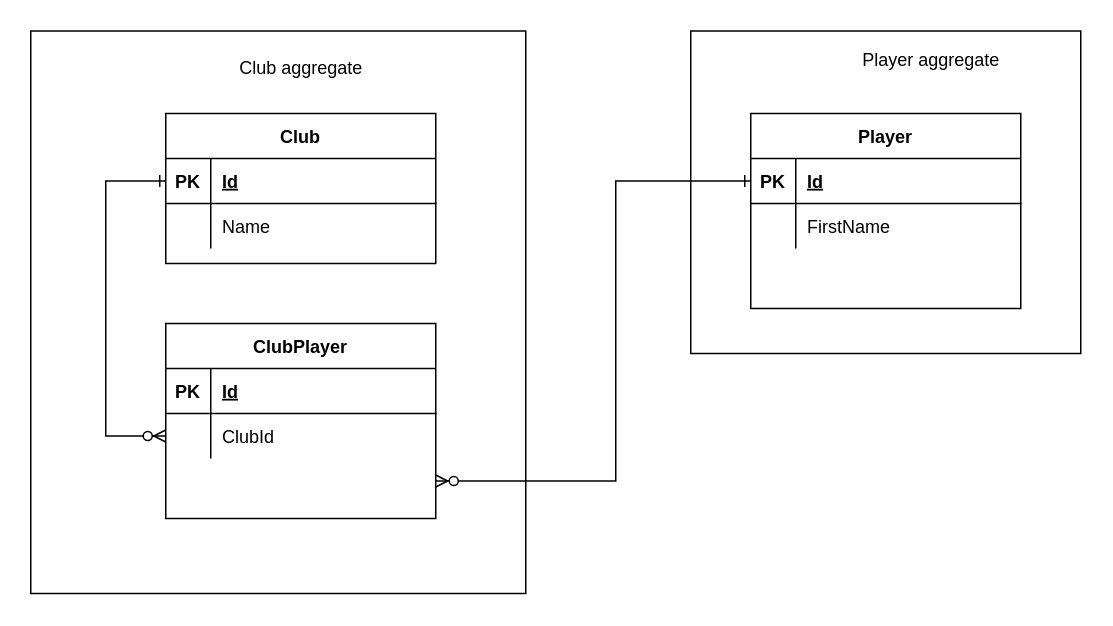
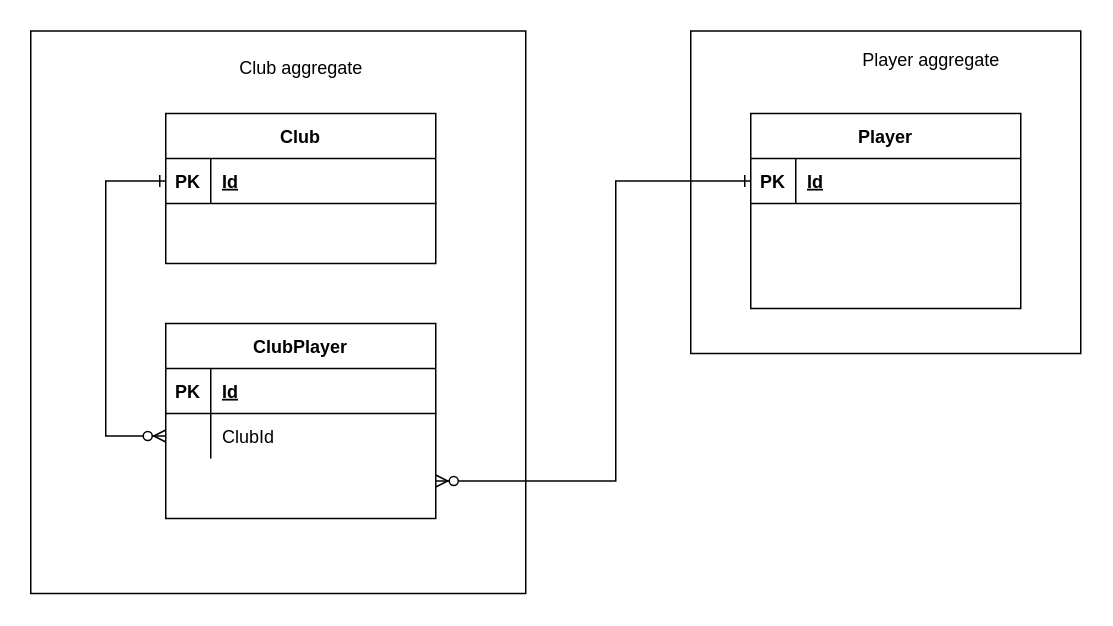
(323, 226) -> none
(908, 226) -> none
